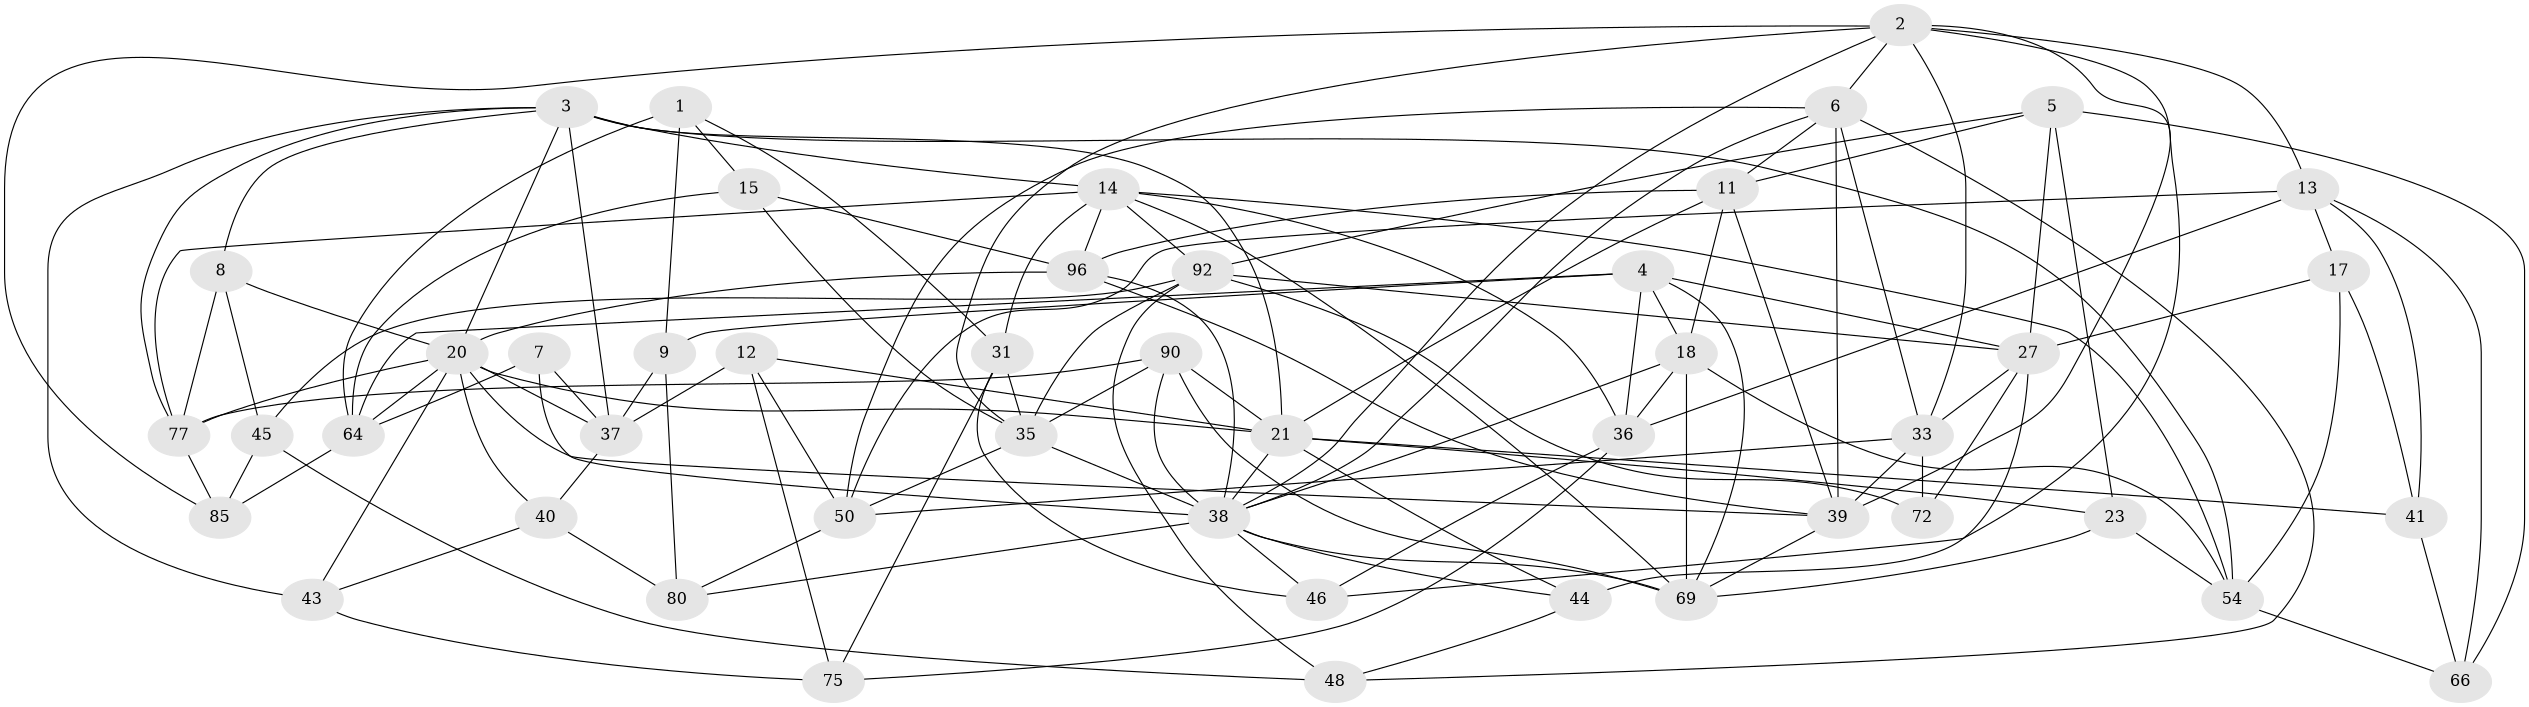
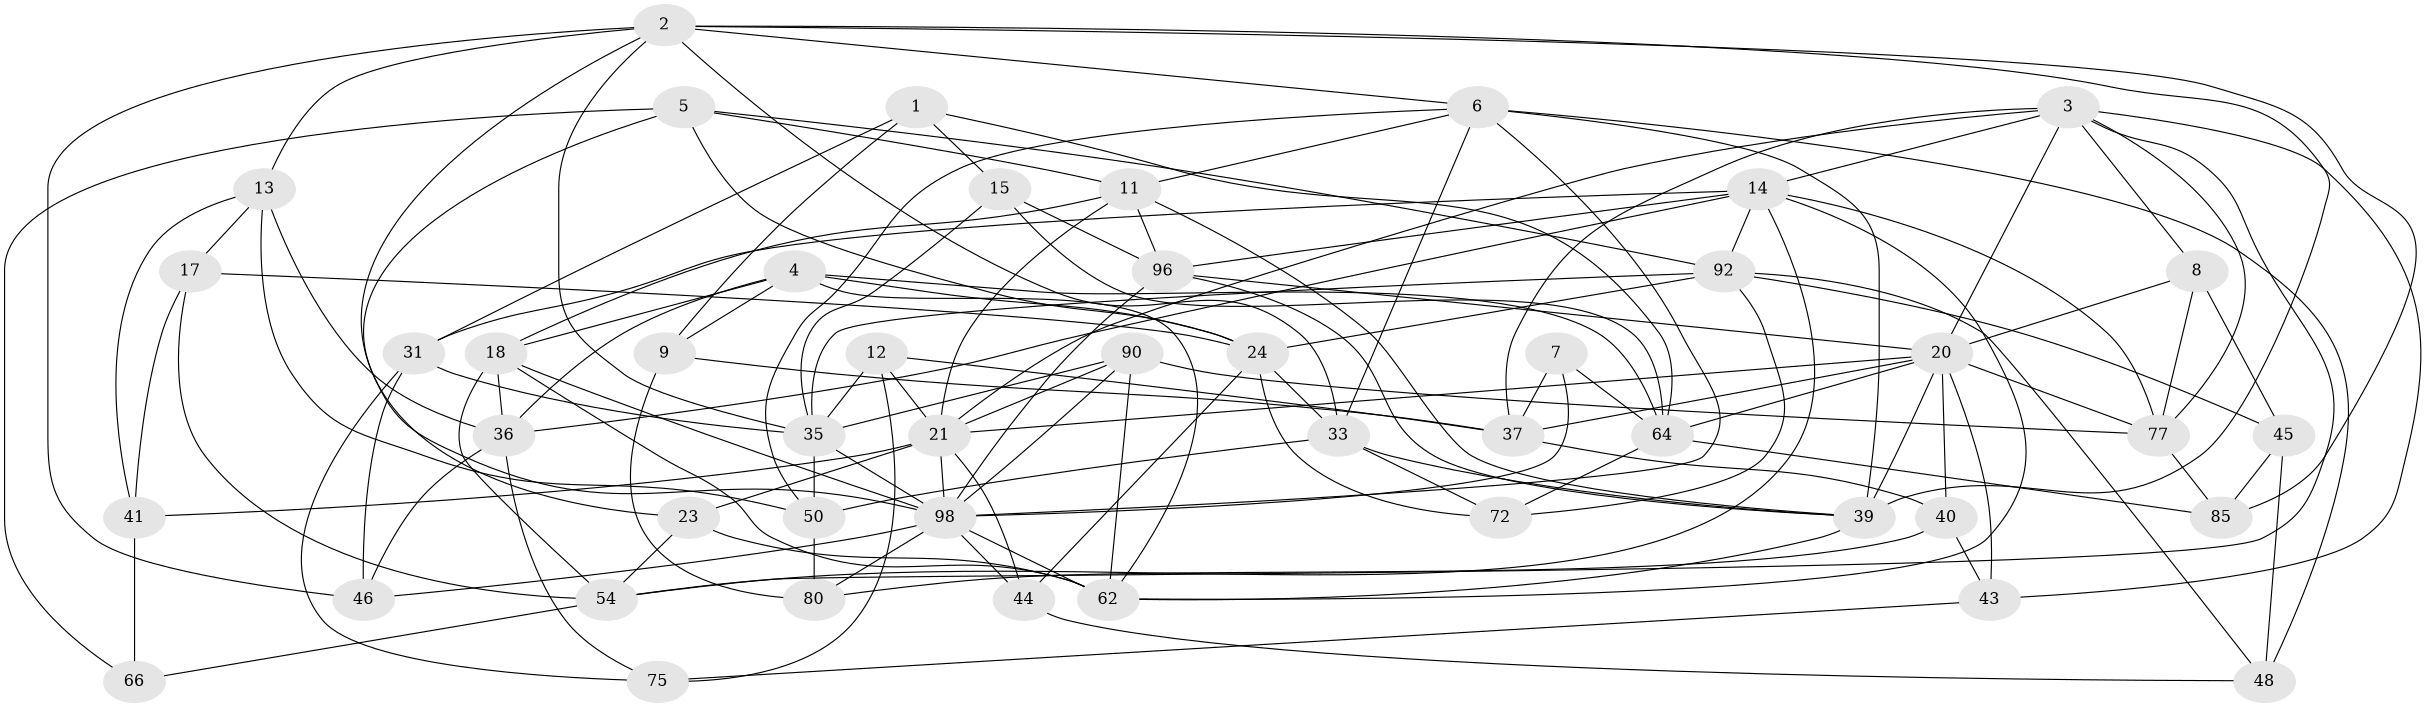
(2029, 353) -> (1258, 353)
(2481, 396) -> none
(796, 435) -> (846, 395)
none -> (1599, 468)
(1219, 518) -> (945, 518)
(1686, 600) -> (1108, 600)
